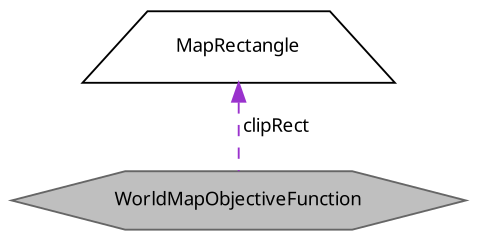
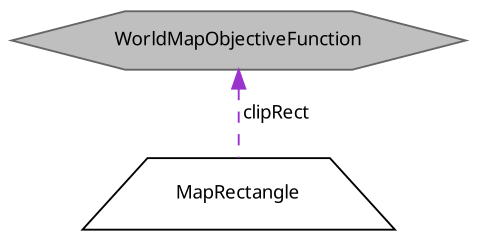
(239, 137) -> (239, 123)
